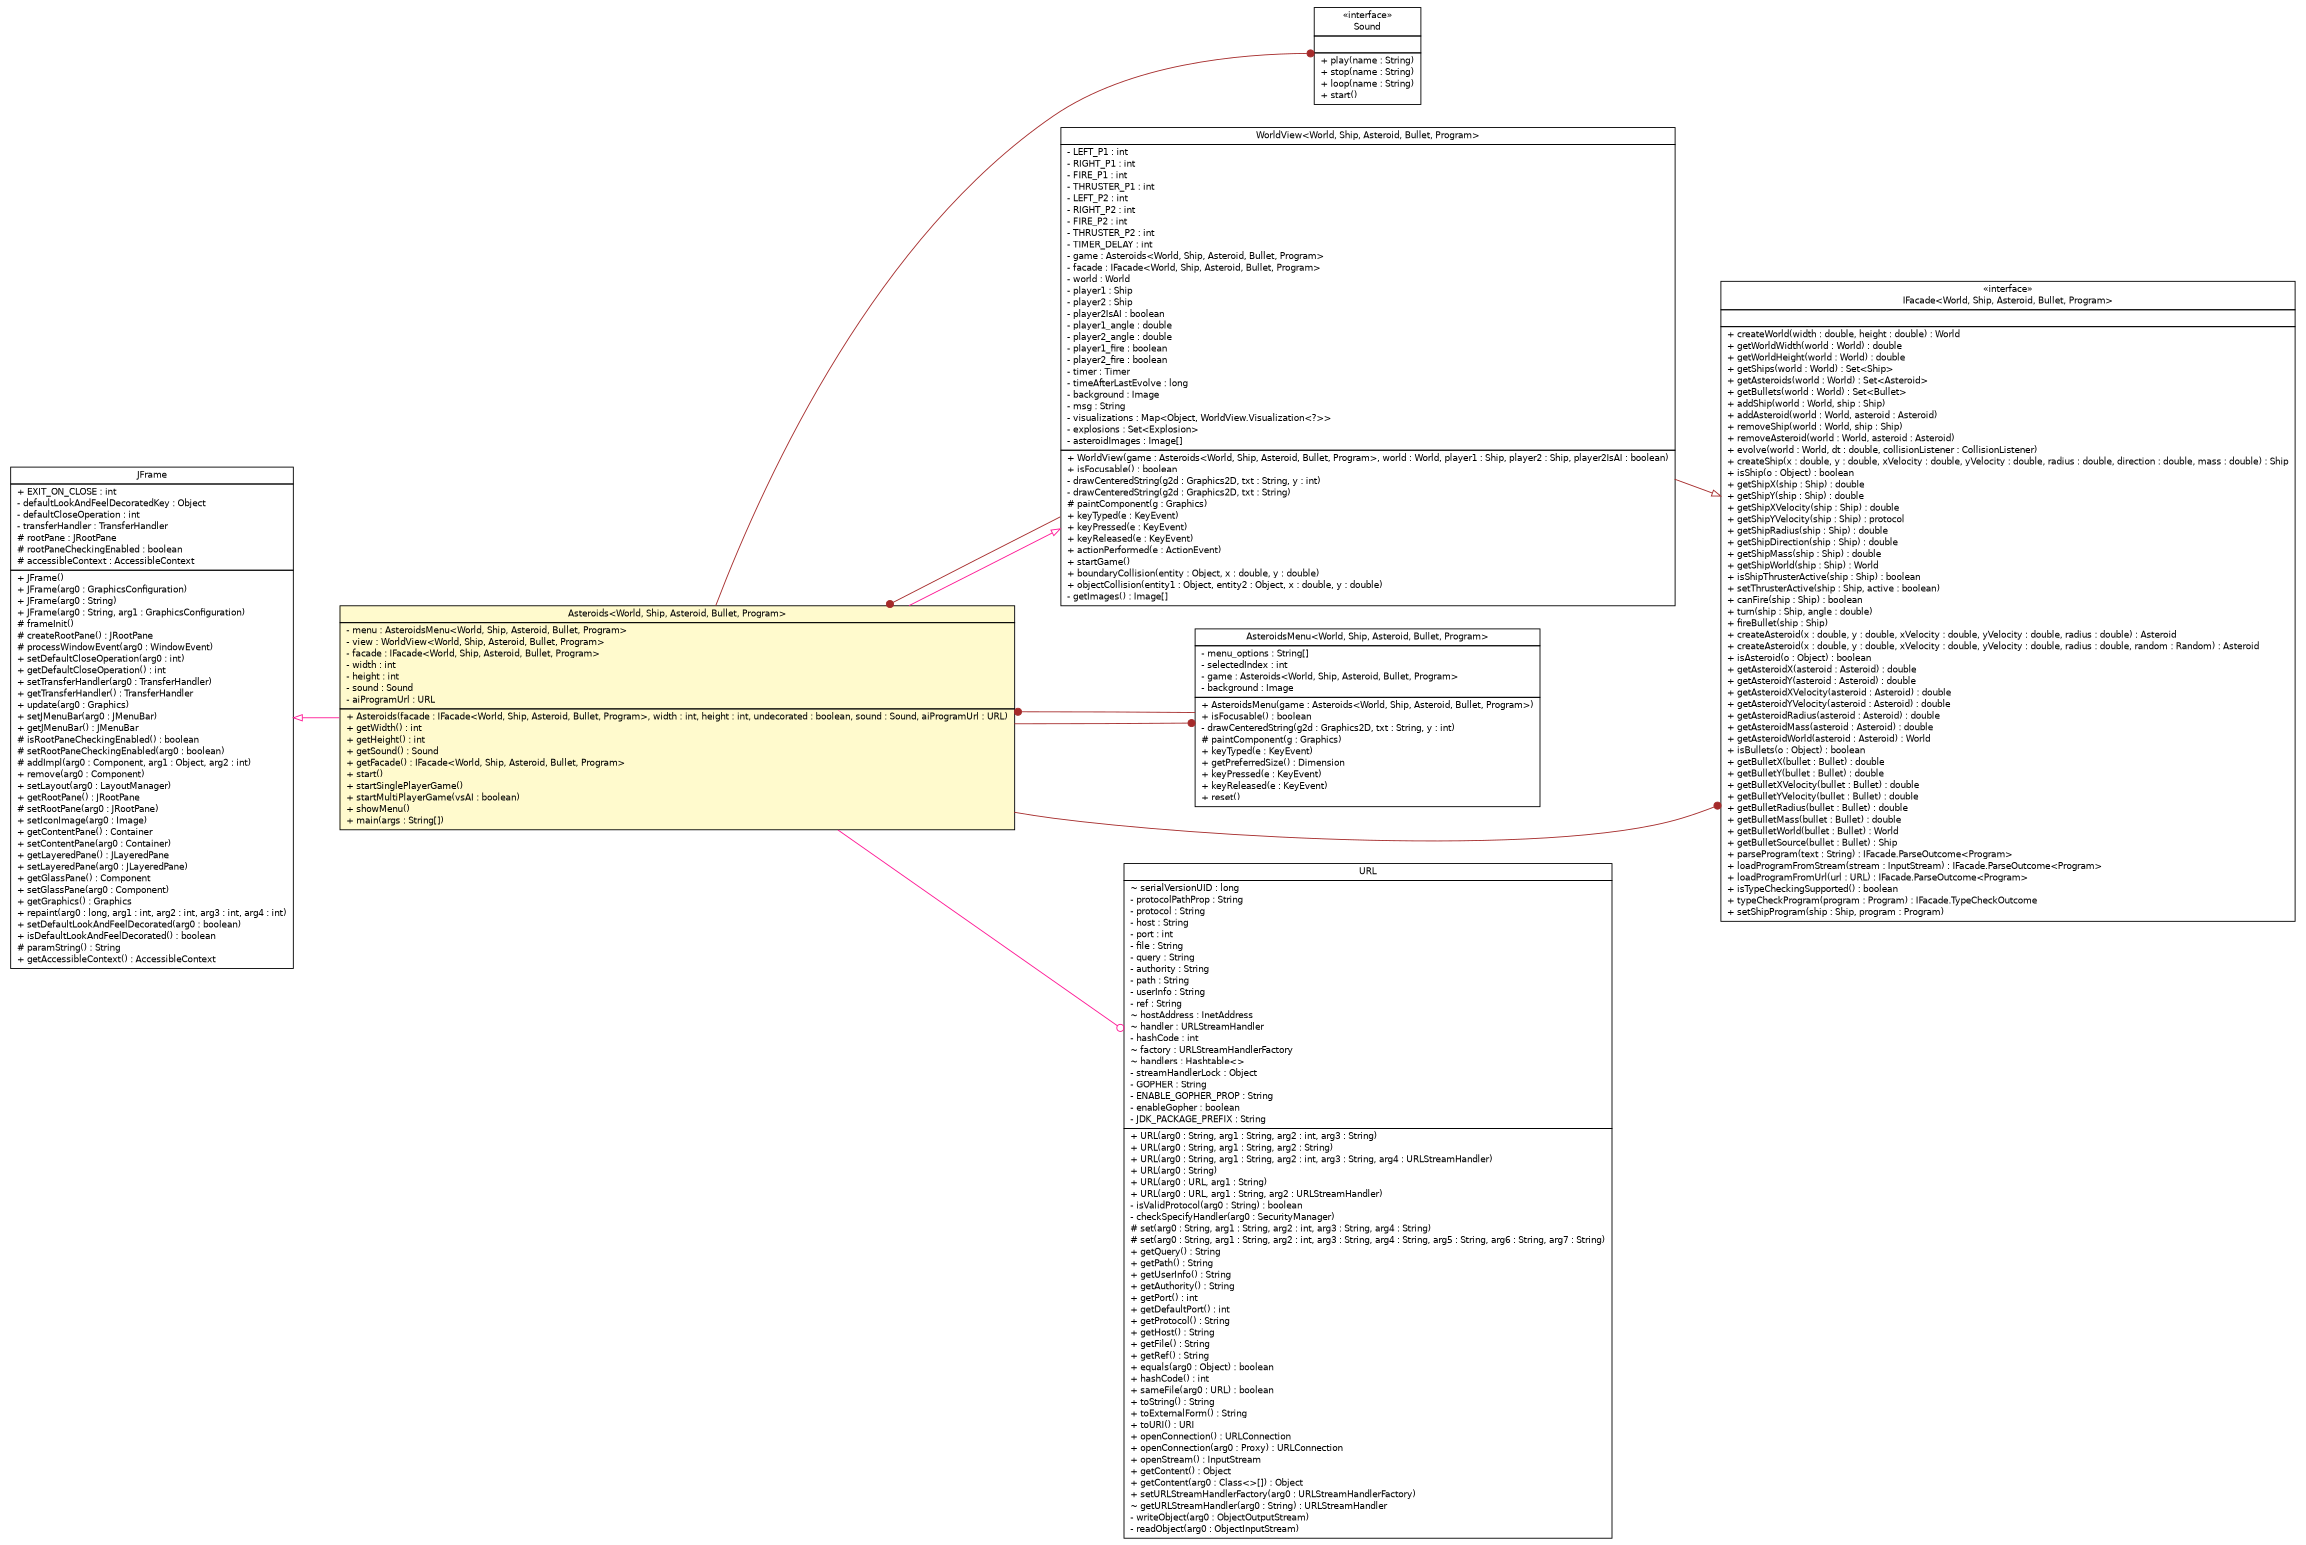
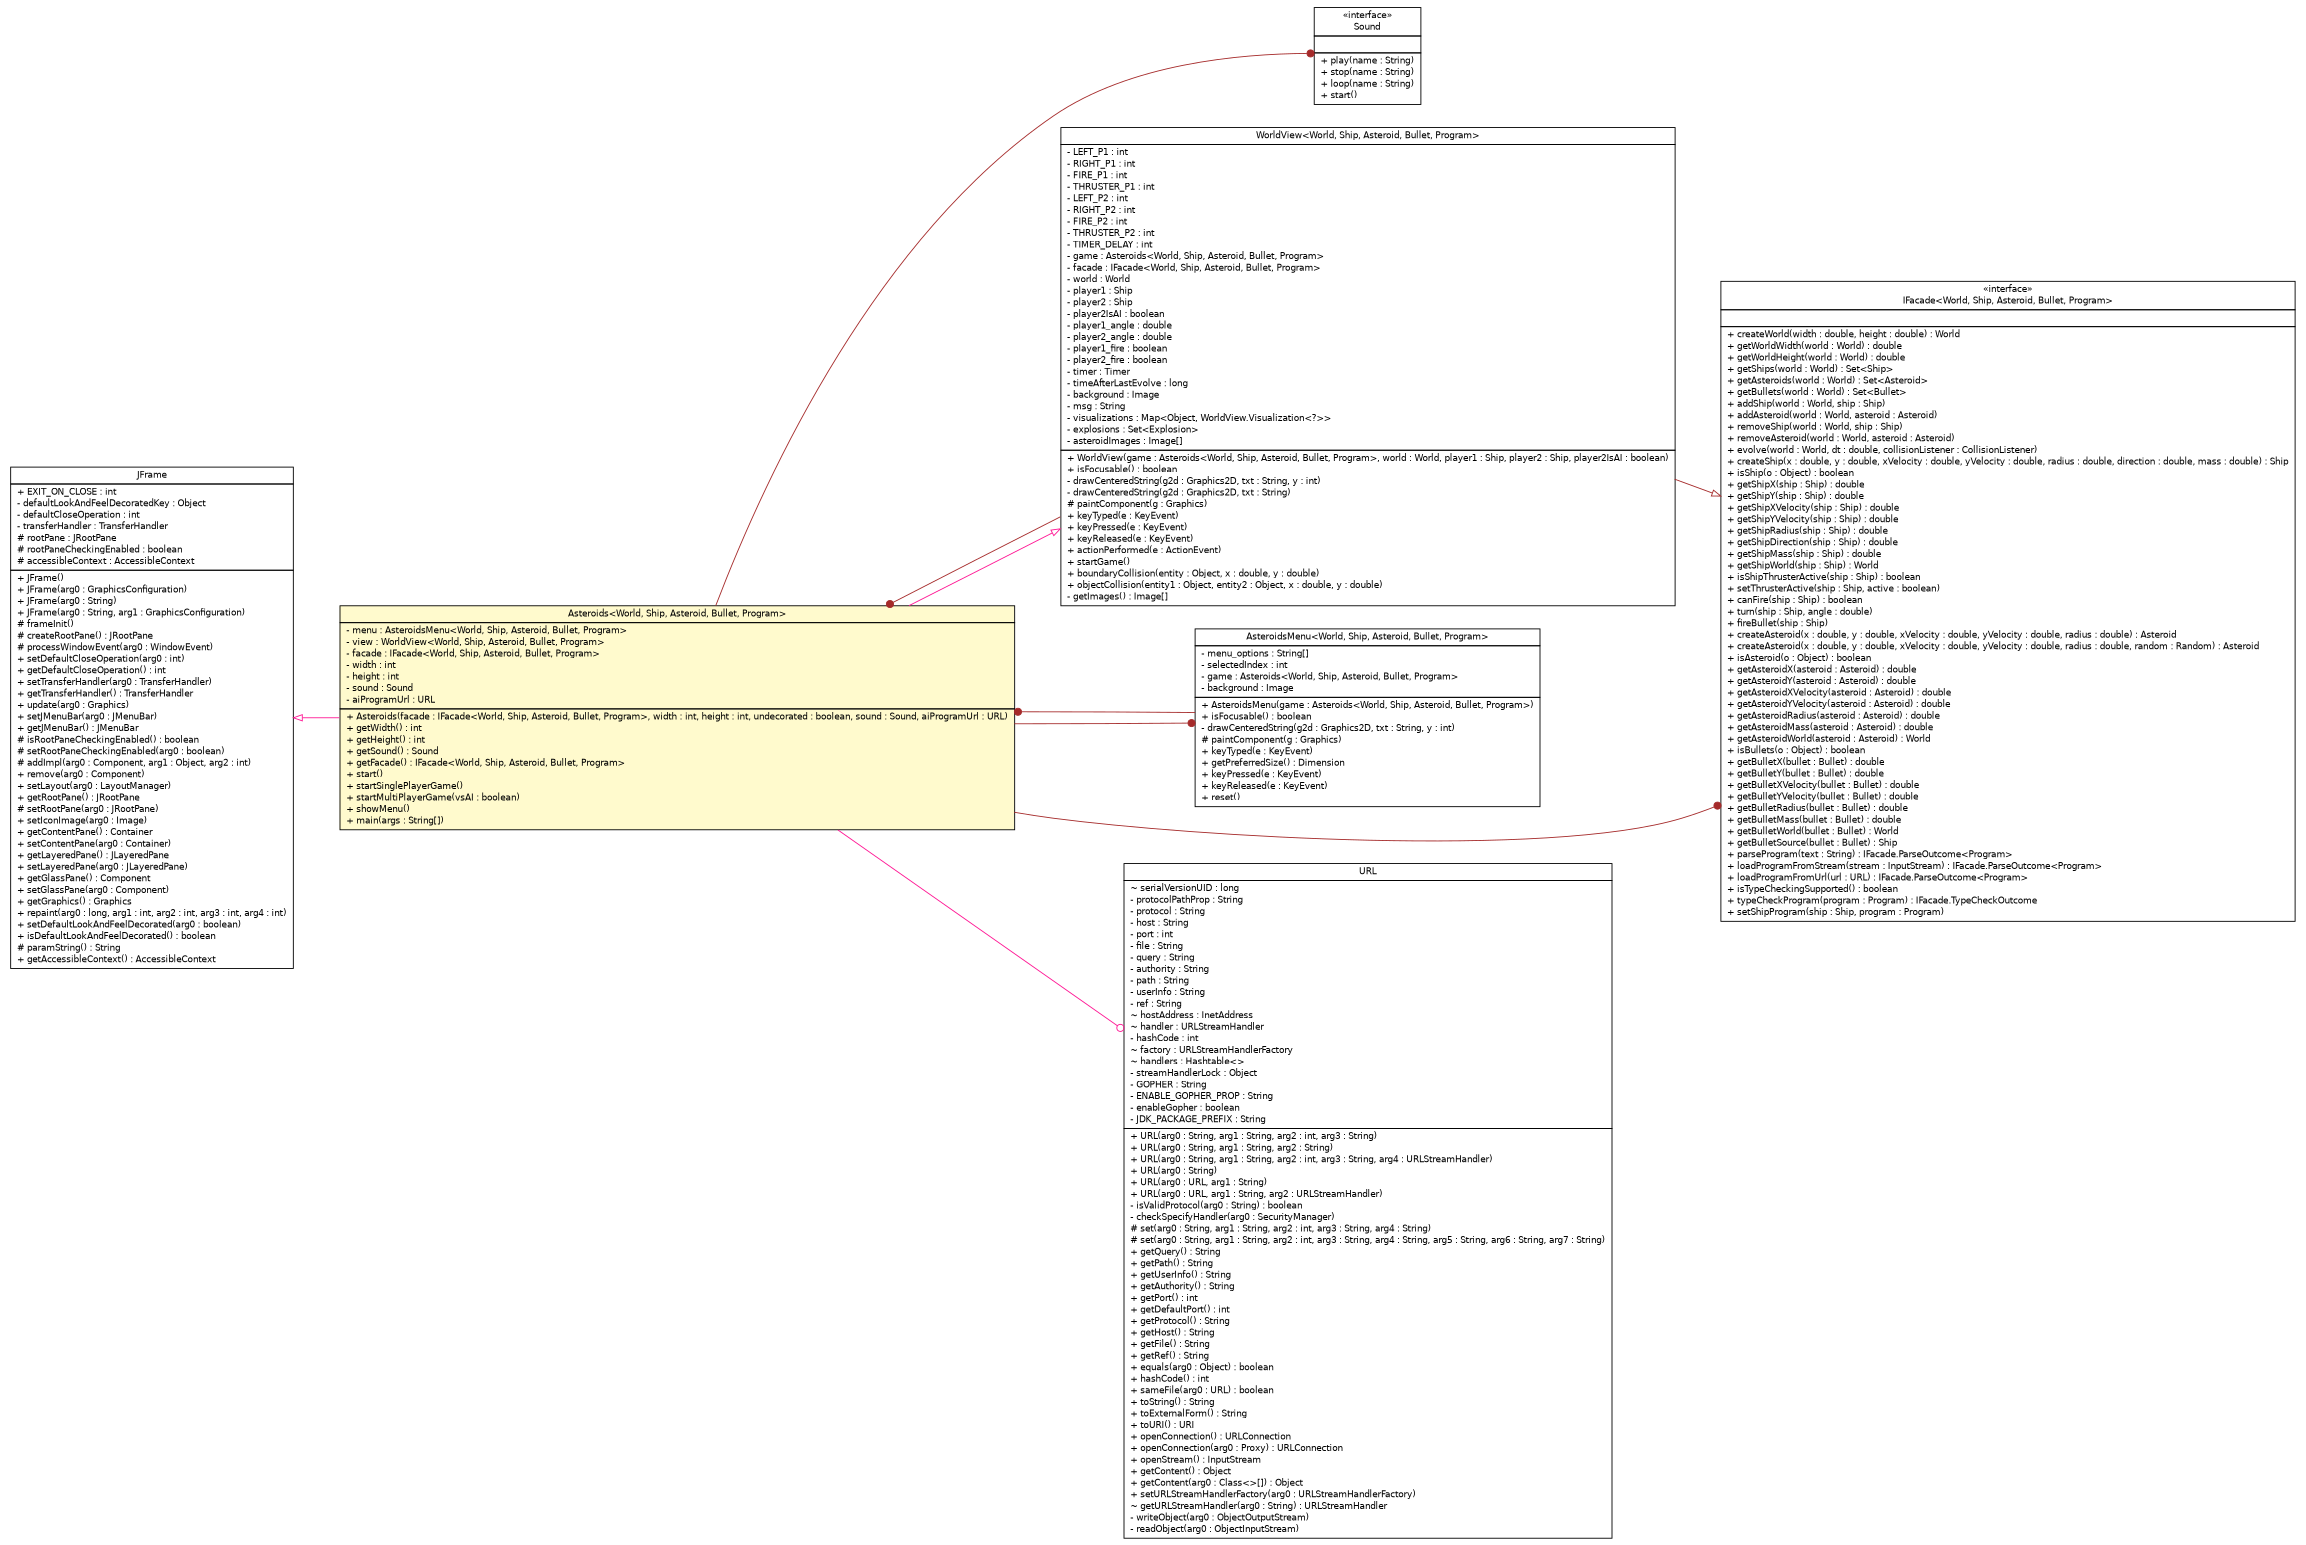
(1816, 520) -> (1813, 520)
